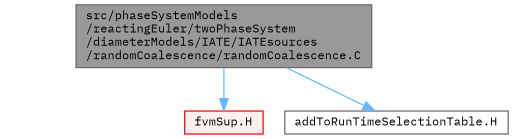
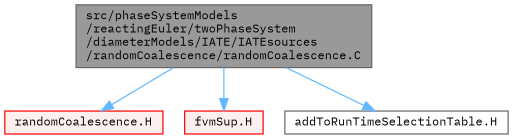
none -> (84, 123)
